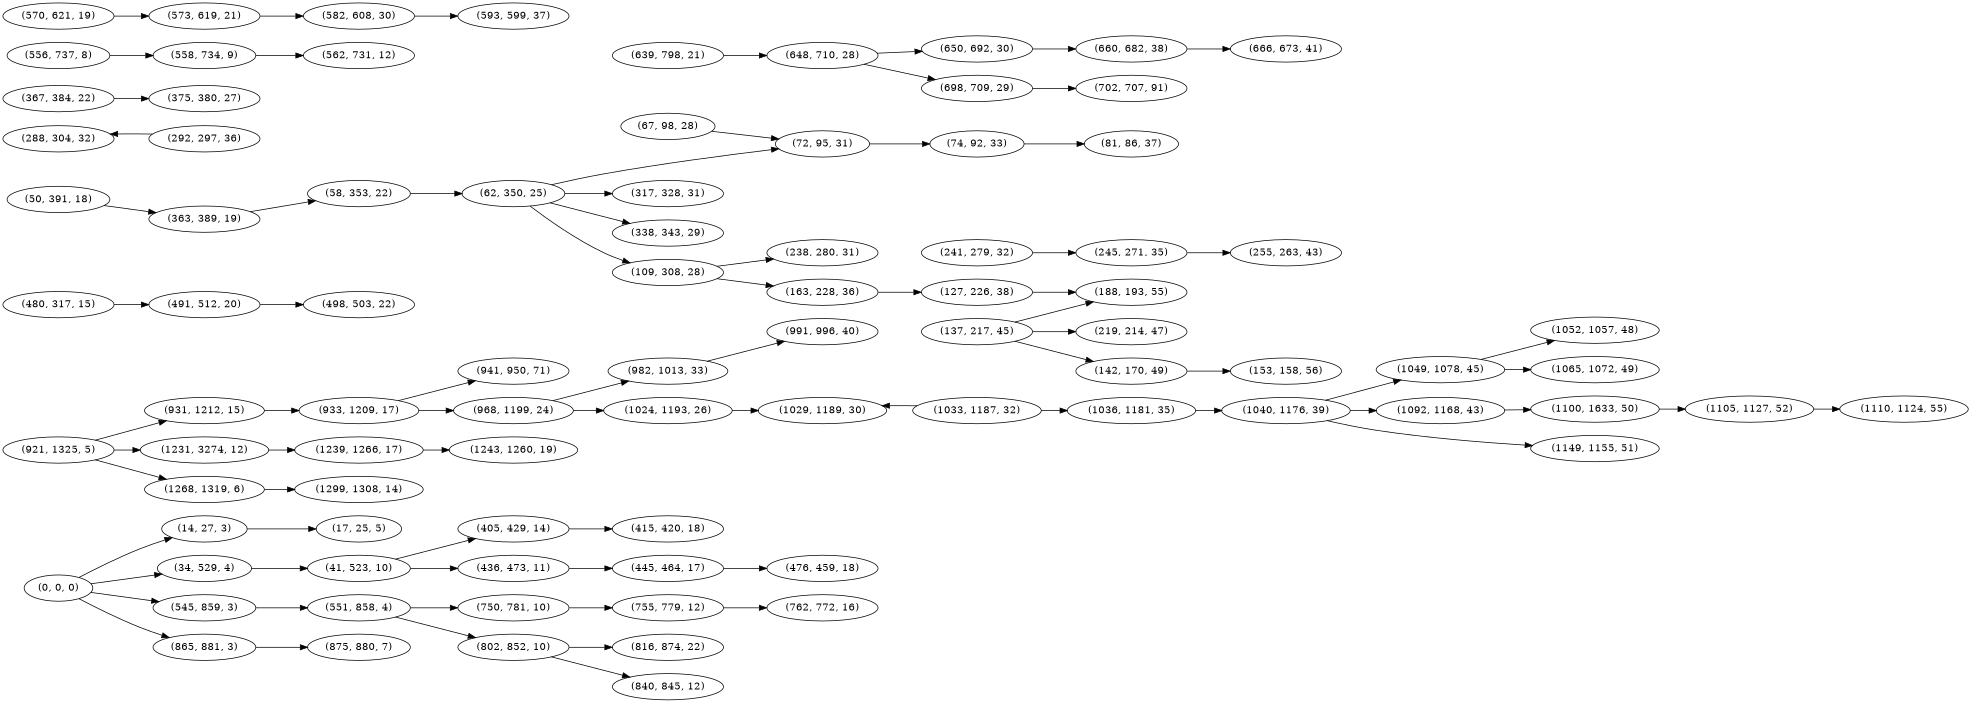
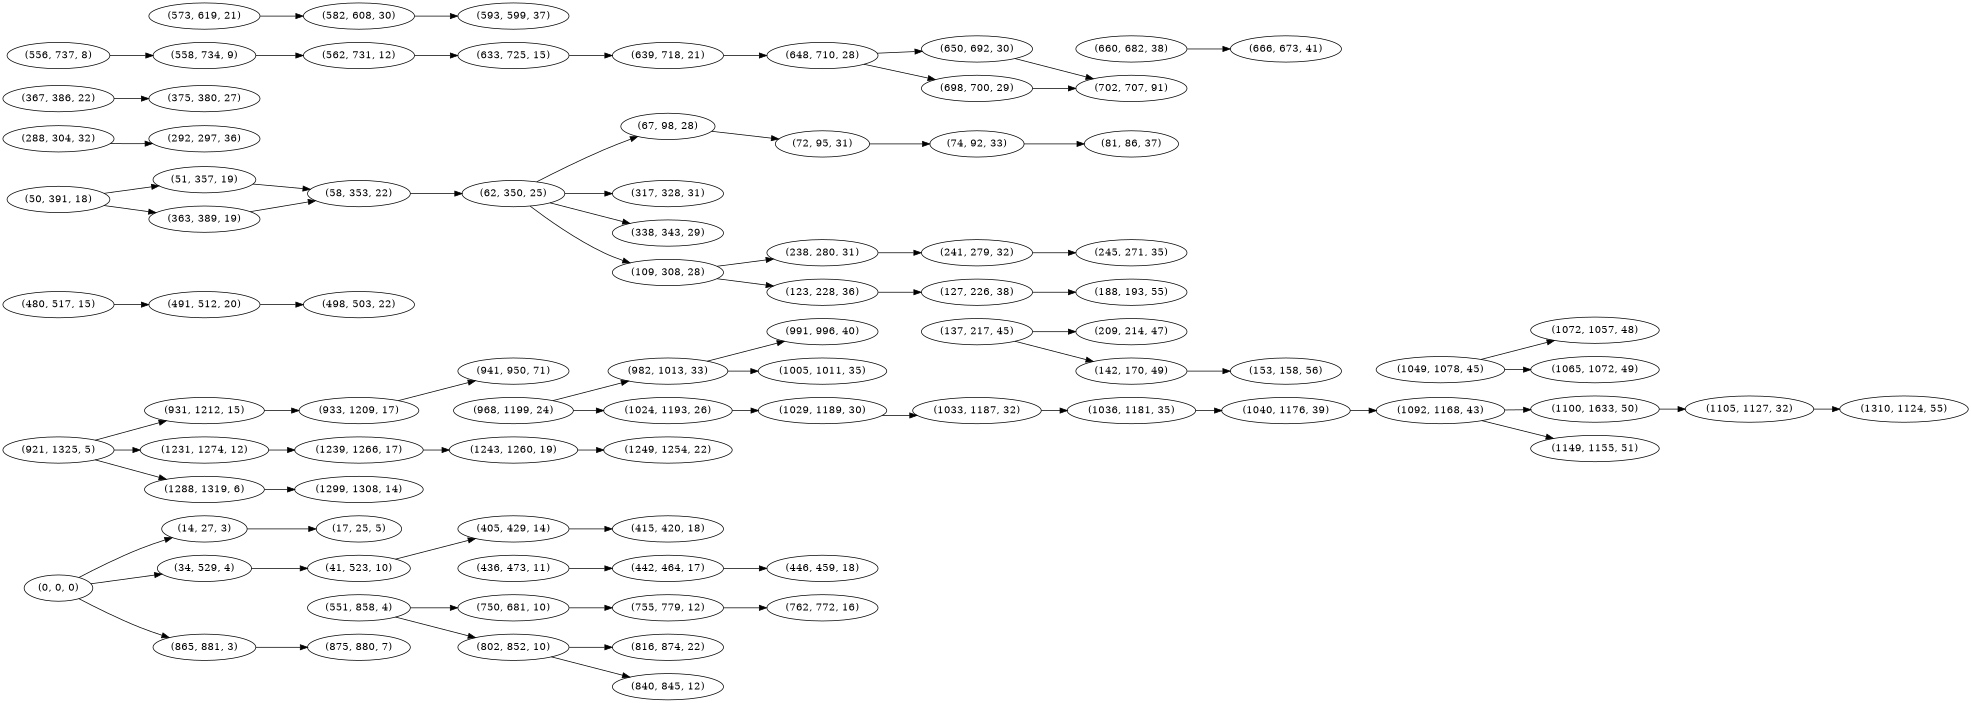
(58, 16) -> none
(1050, 49) -> (1051, 68)
none -> (513, 56)
(668, 56) -> (668, 56)
(977, 88) -> (977, 88)
(58, 99) -> (58, 99)
(135, 134) -> (128, 144)
(661, 165) -> (583, 159)
none -> (204, 180)
none -> (896, 253)
(1286, 253) -> none
(822, 292) -> (822, 292)
(58, 305) -> (58, 305)
(1051, 313) -> none
(1595, 330) -> (1595, 330)
(1131, 332) -> (1131, 332)
none -> (822, 371)
(1360, 391) -> none
(903, 406) -> (896, 415)
(1749, 409) -> (1749, 409)
(1904, 409) -> (1904, 409)
(432, 411) -> none
(1426, 437) -> (1514, 429)
(204, 450) -> (204, 450)
none -> (668, 450)
(204, 489) -> (204, 489)
(430, 568) -> none
(668, 568) -> (668, 568)
(822, 568) -> (822, 568)
(204, 608) -> none
(513, 608) -> (513, 608)
